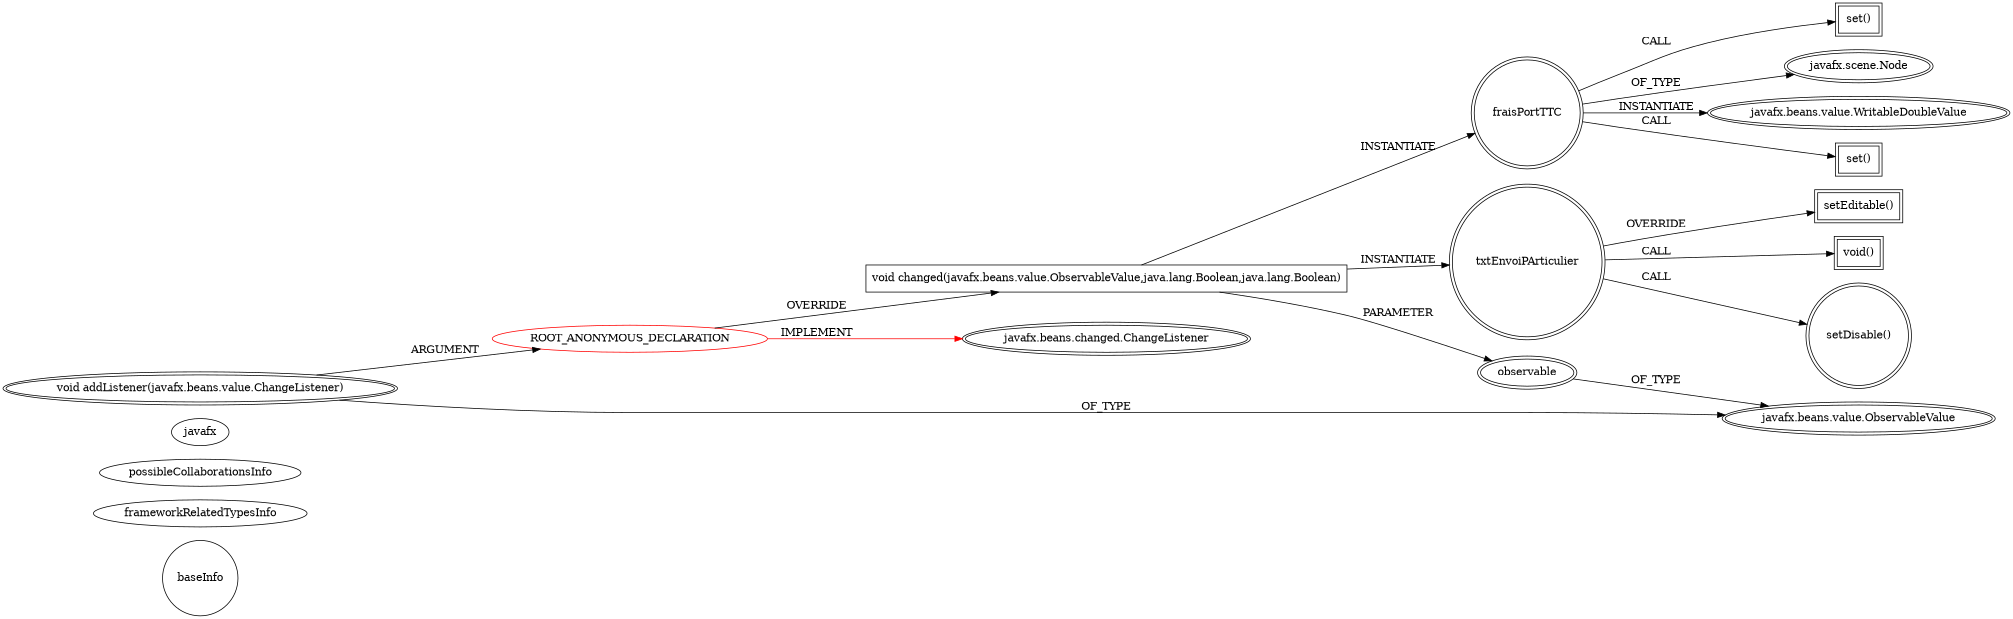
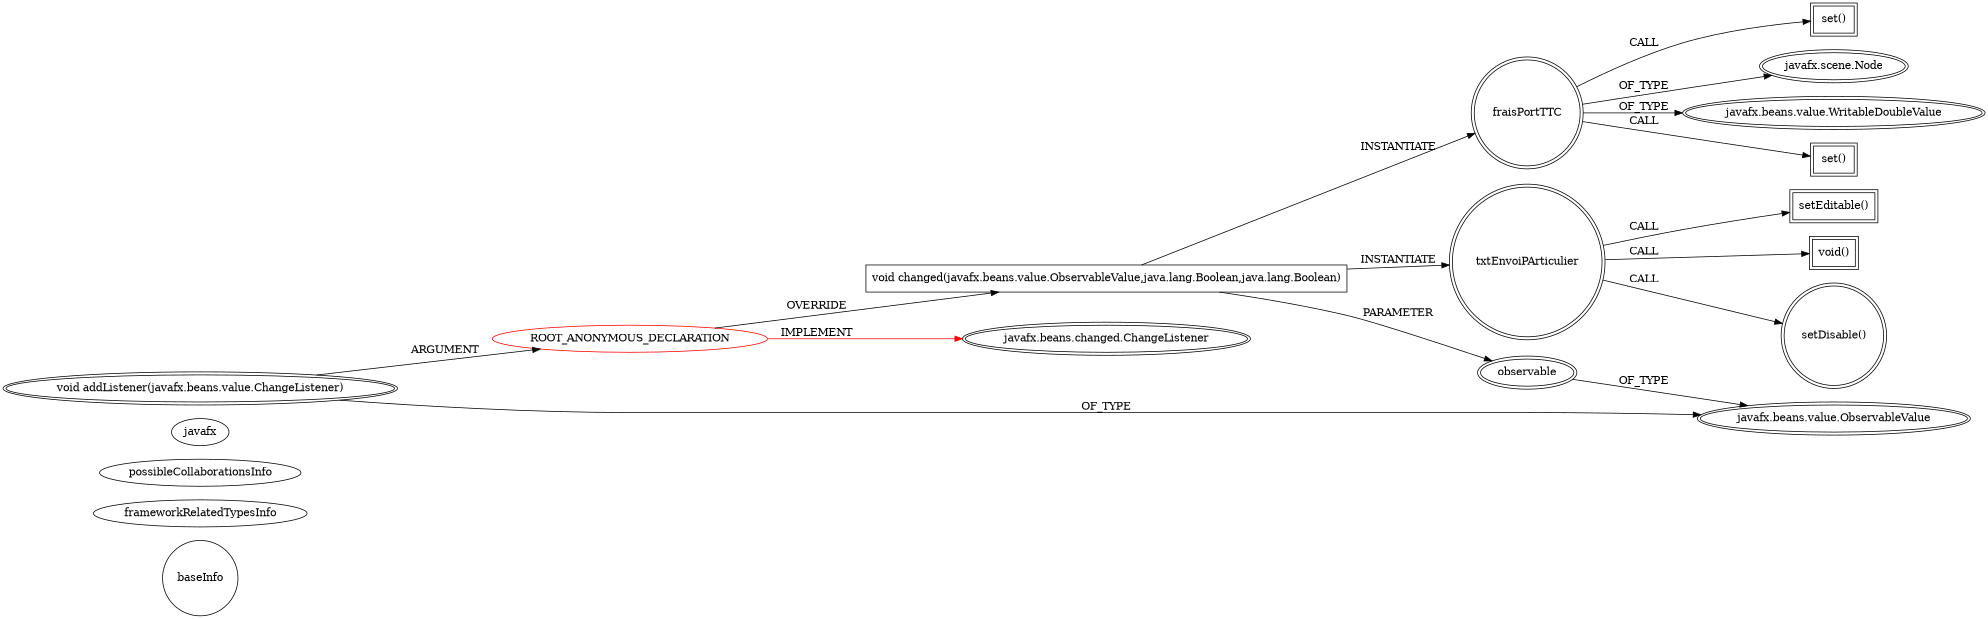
(1656, 107) -> (1644, 107)
(1656, 225) -> (1644, 227)
